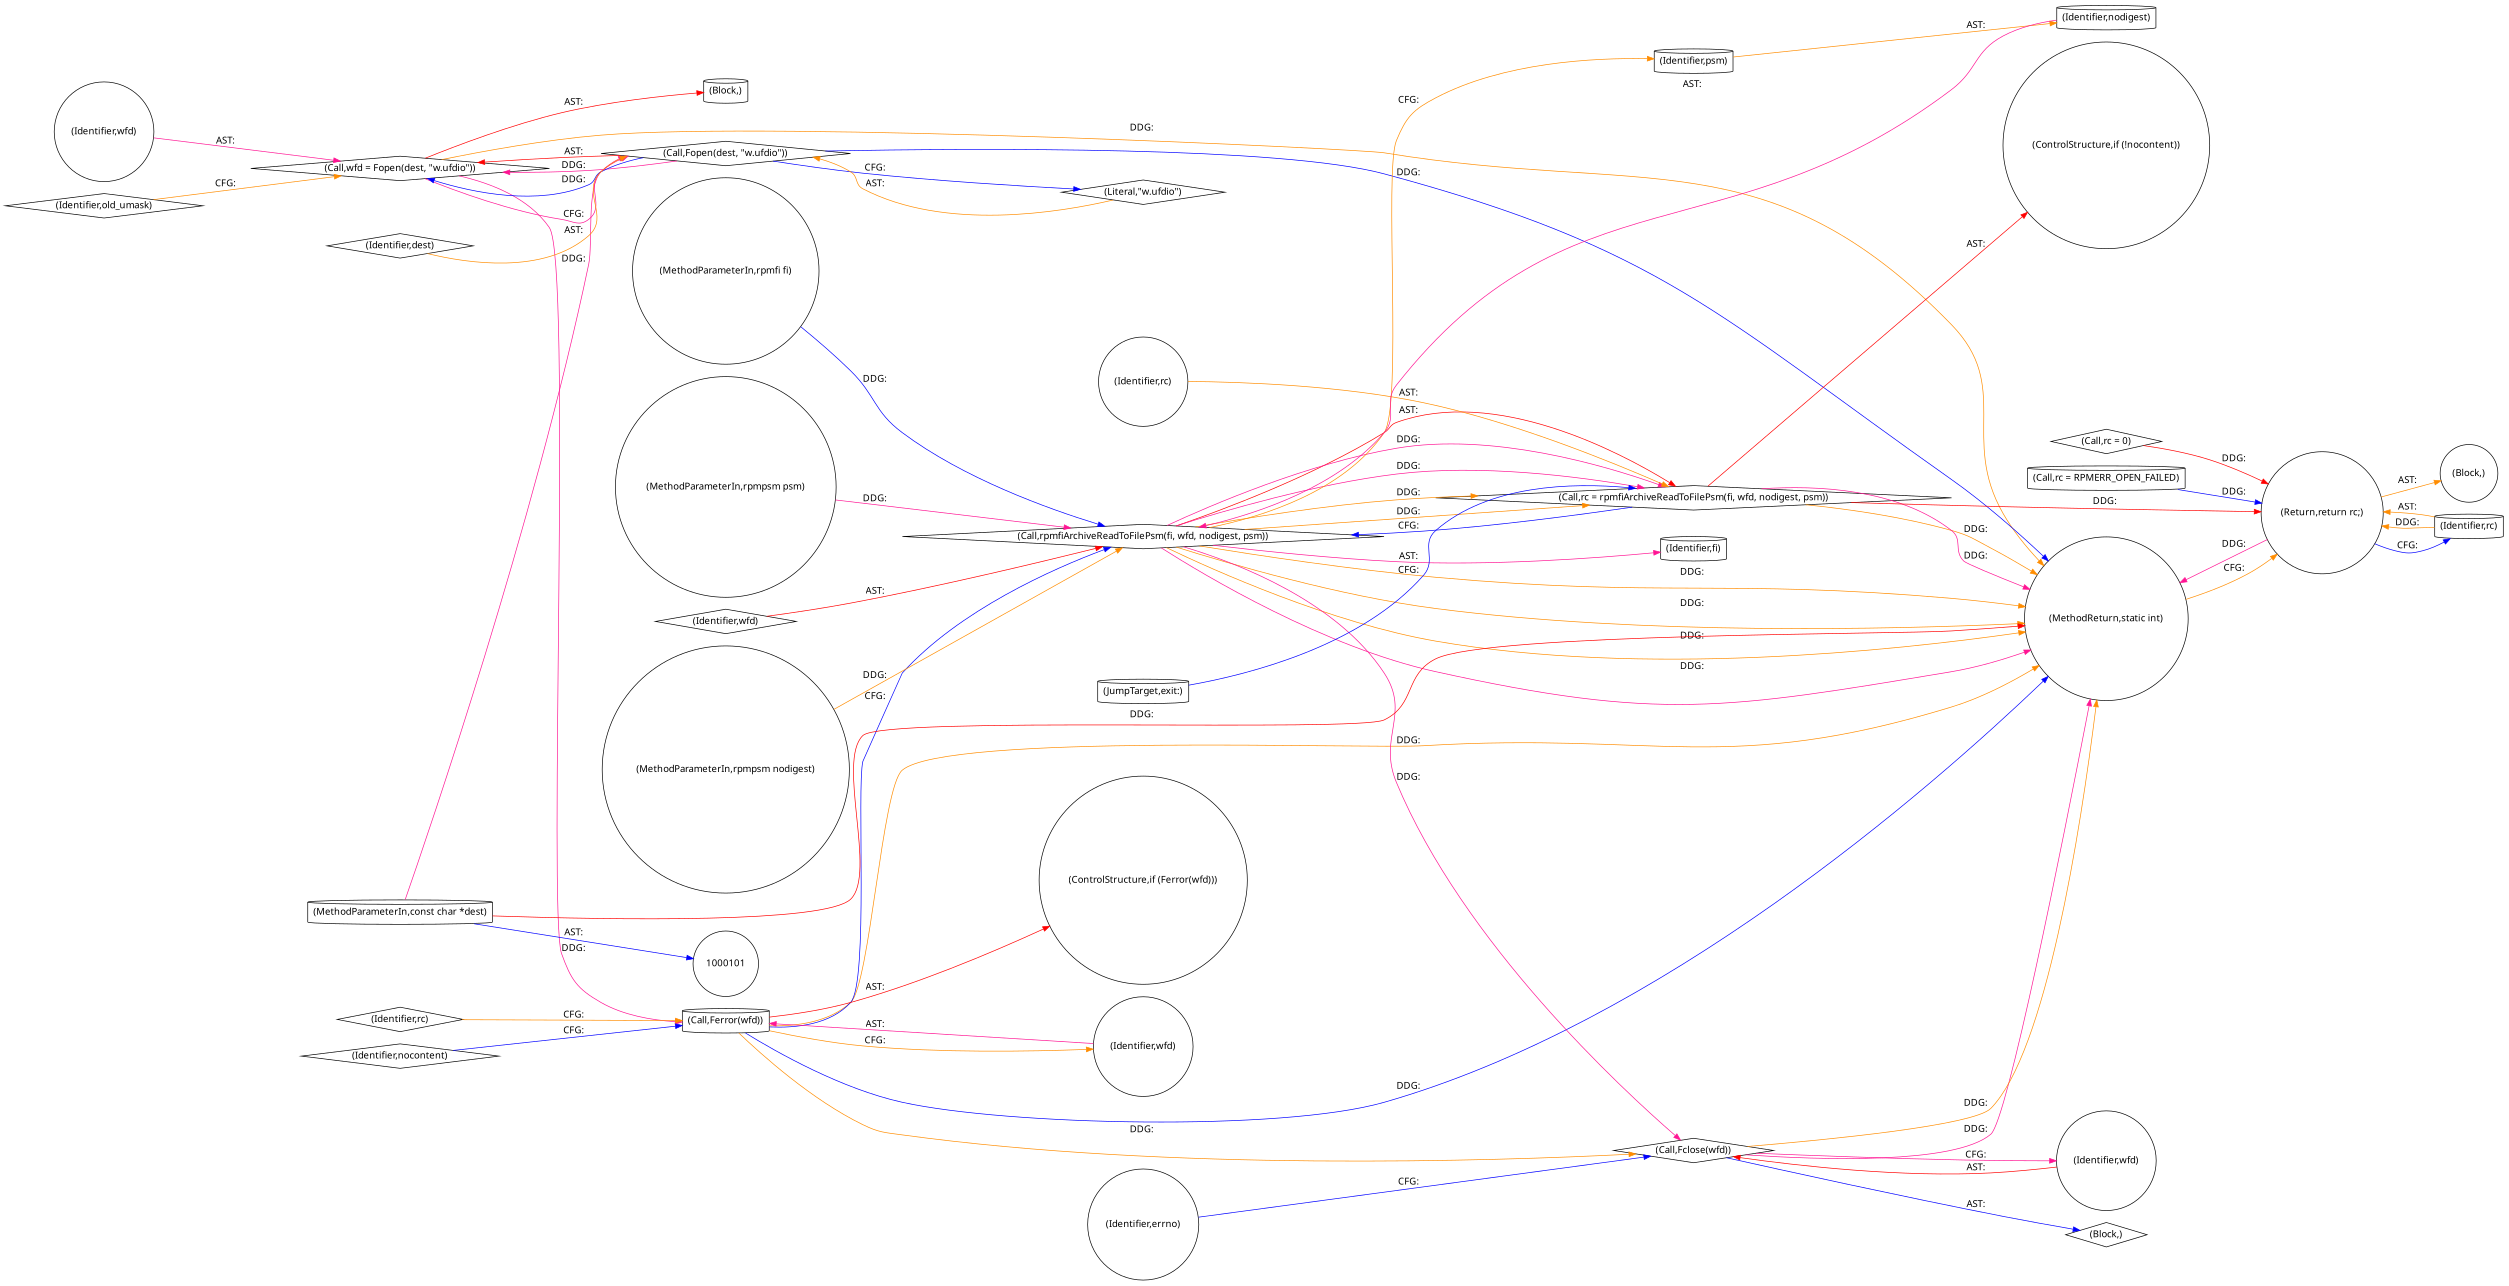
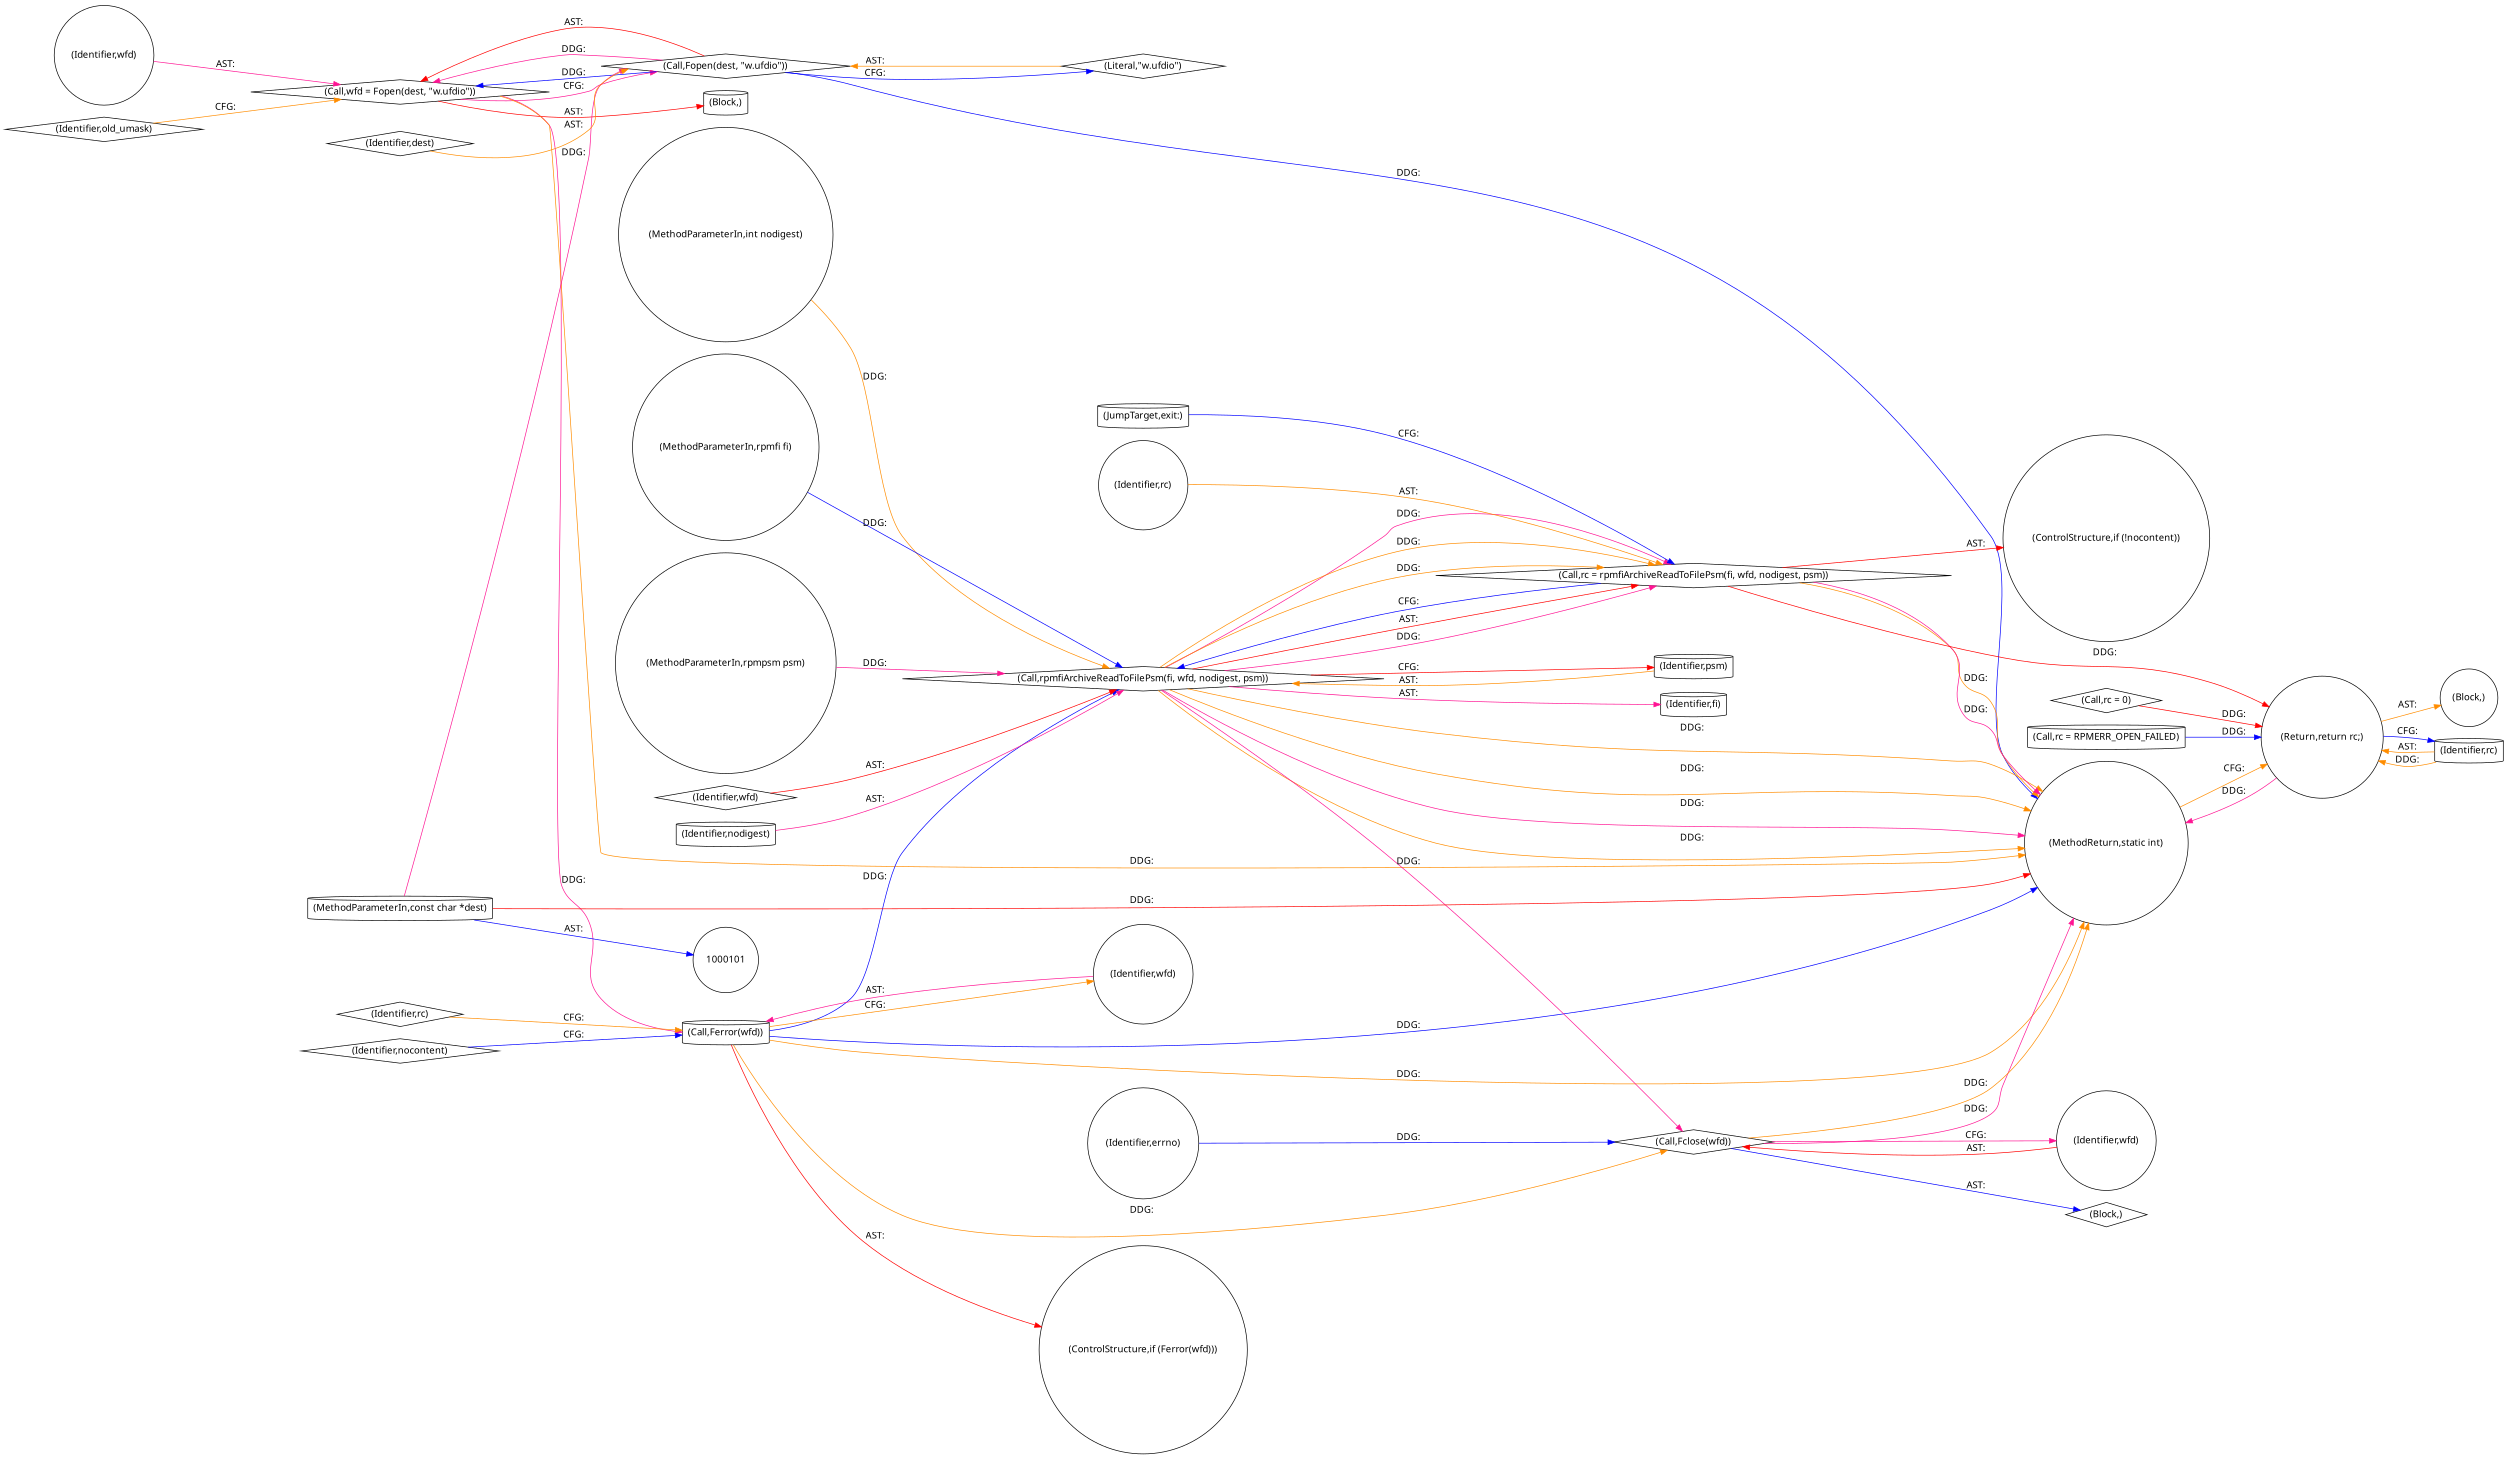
(1891, 40) -> (1477, 684)
(1392, 250) -> (1479, 671)
(876, 696) -> (876, 877)
(726, 770) -> (726, 235)
(1410, 1182) -> (1410, 1138)
